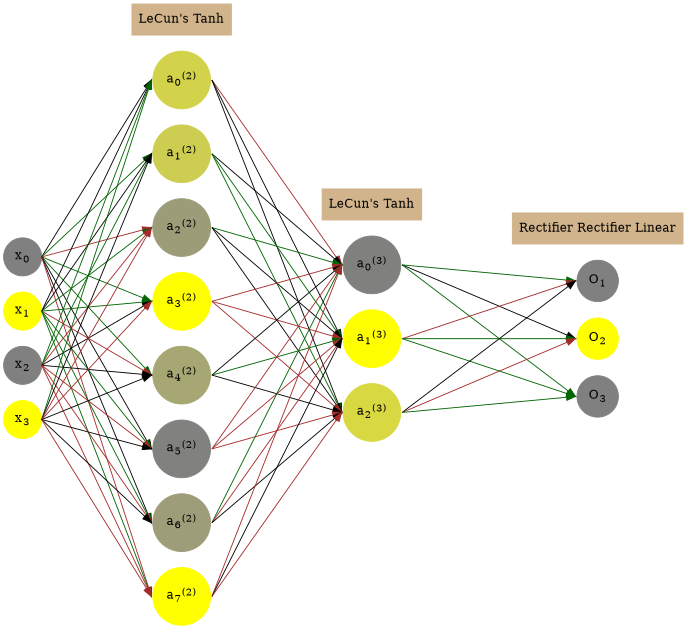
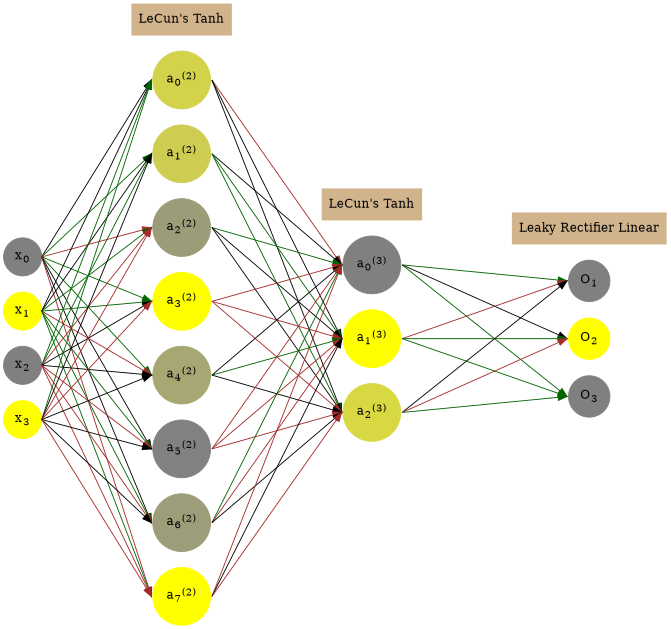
(598, 228) -> (589, 228)
